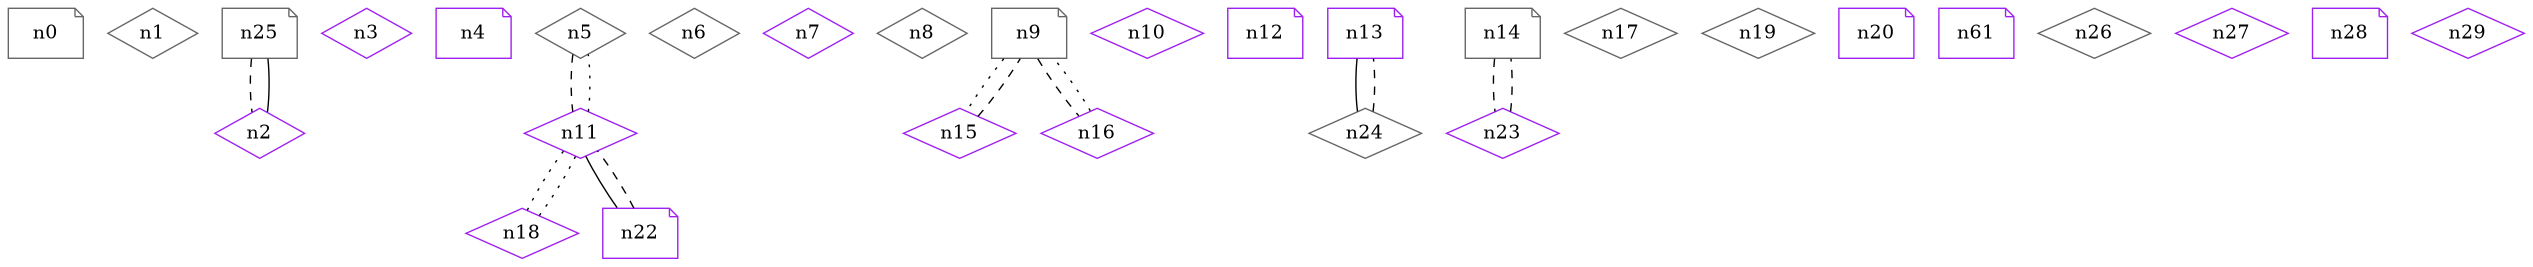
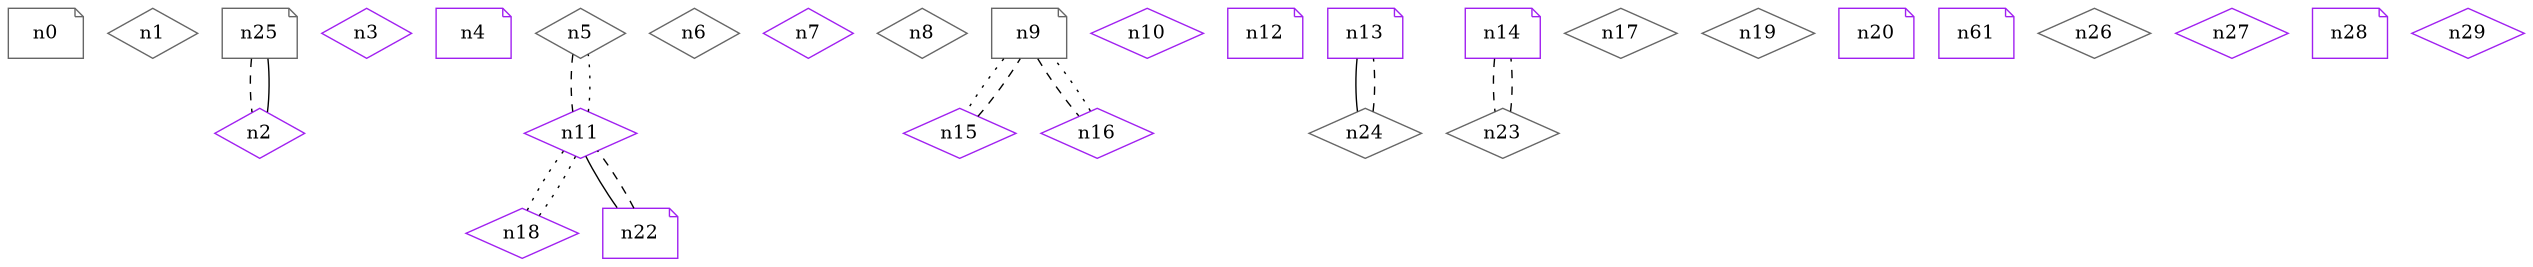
(1503, 33) -> (1503, 33)
(1503, 133) -> (1503, 133)
